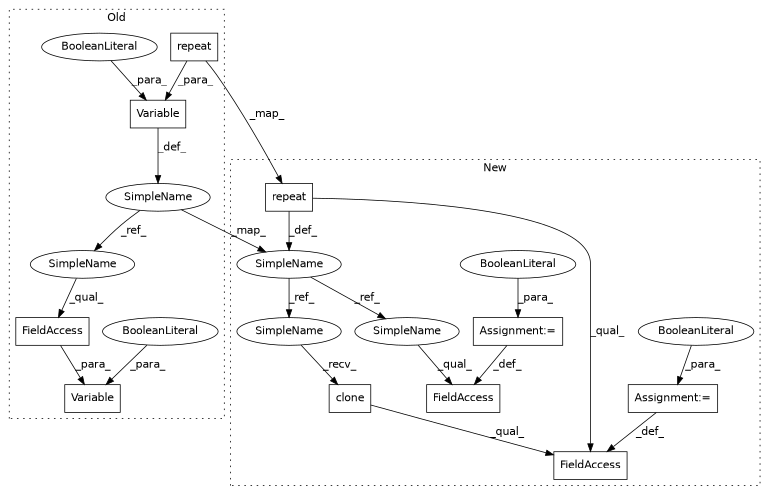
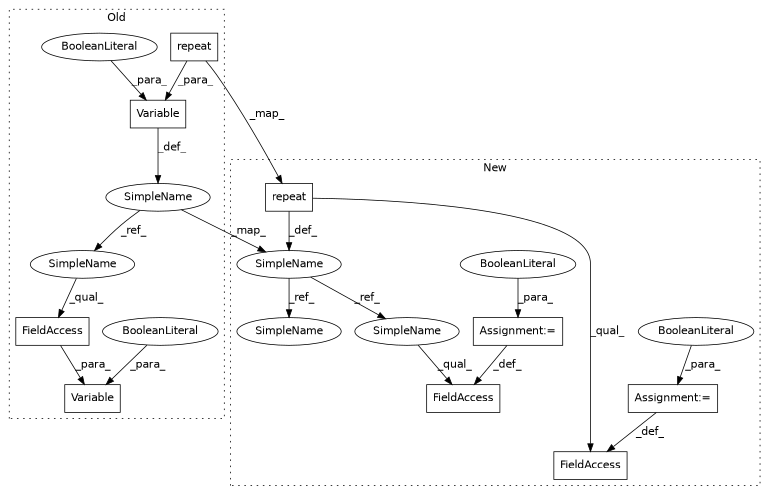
(350, 399) -> none
